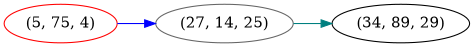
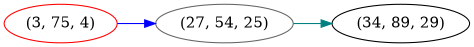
(61, 24) -> (61, 24)
(224, 24) -> (224, 24)
